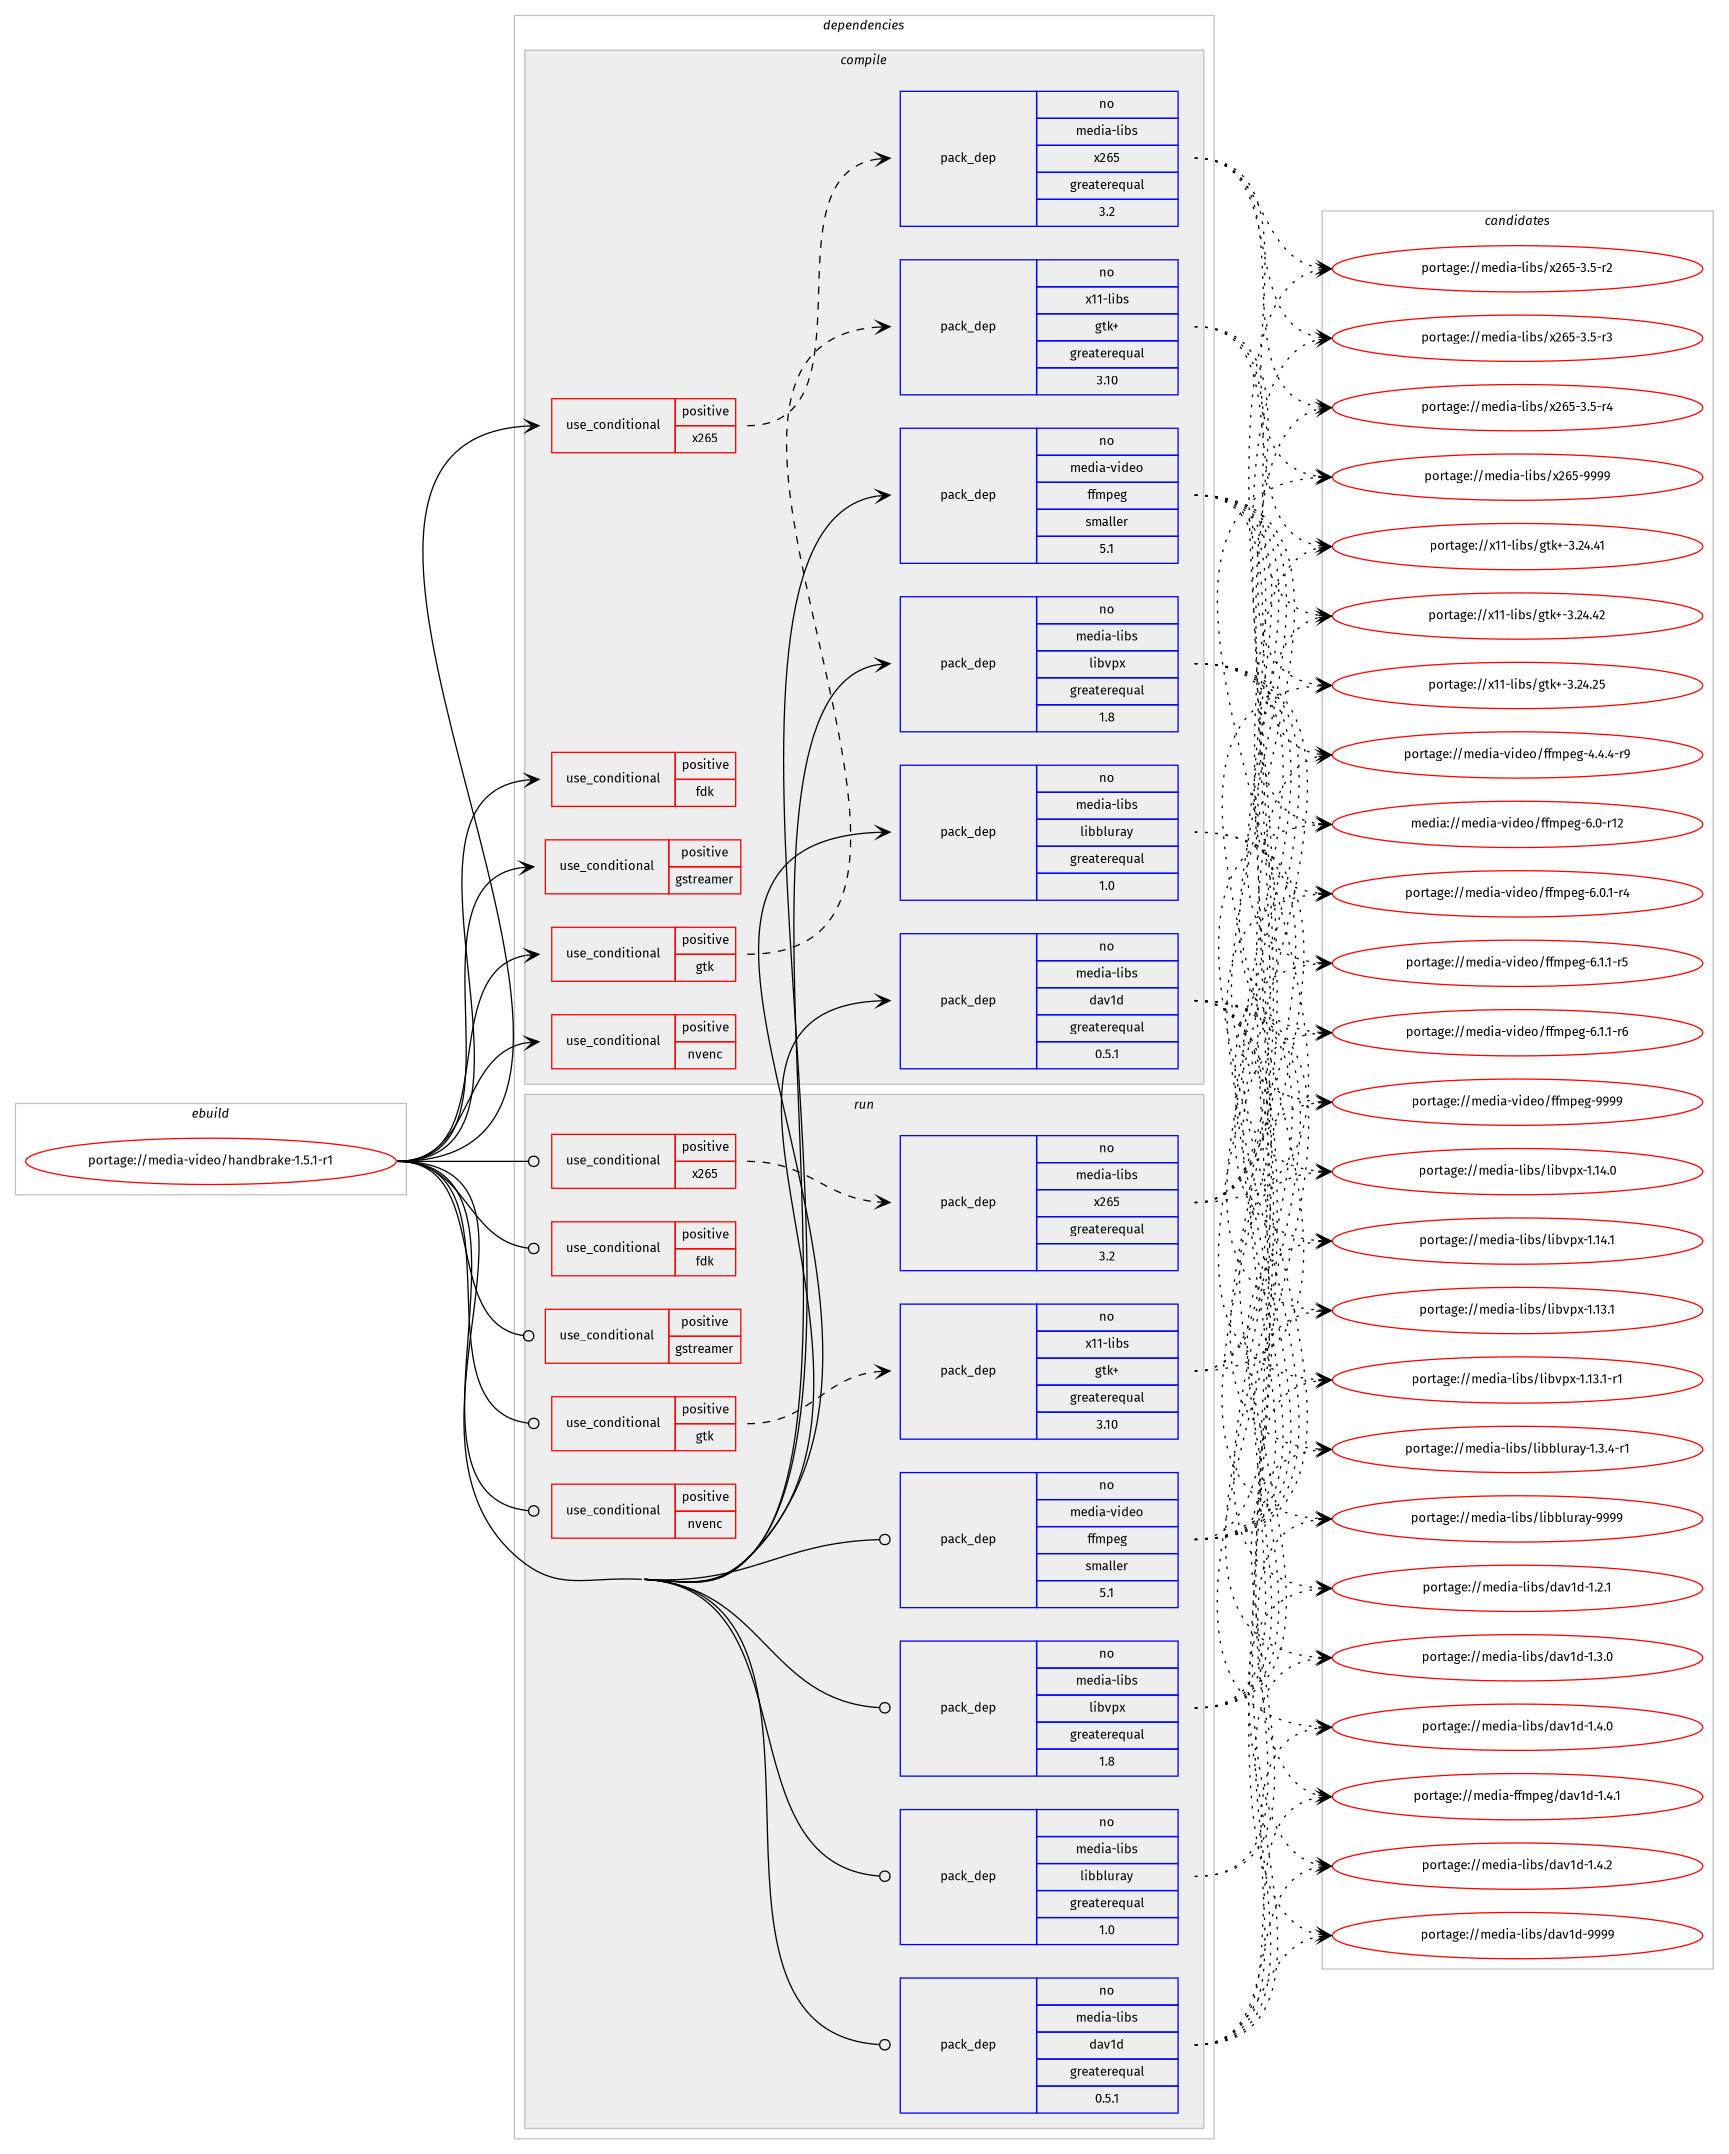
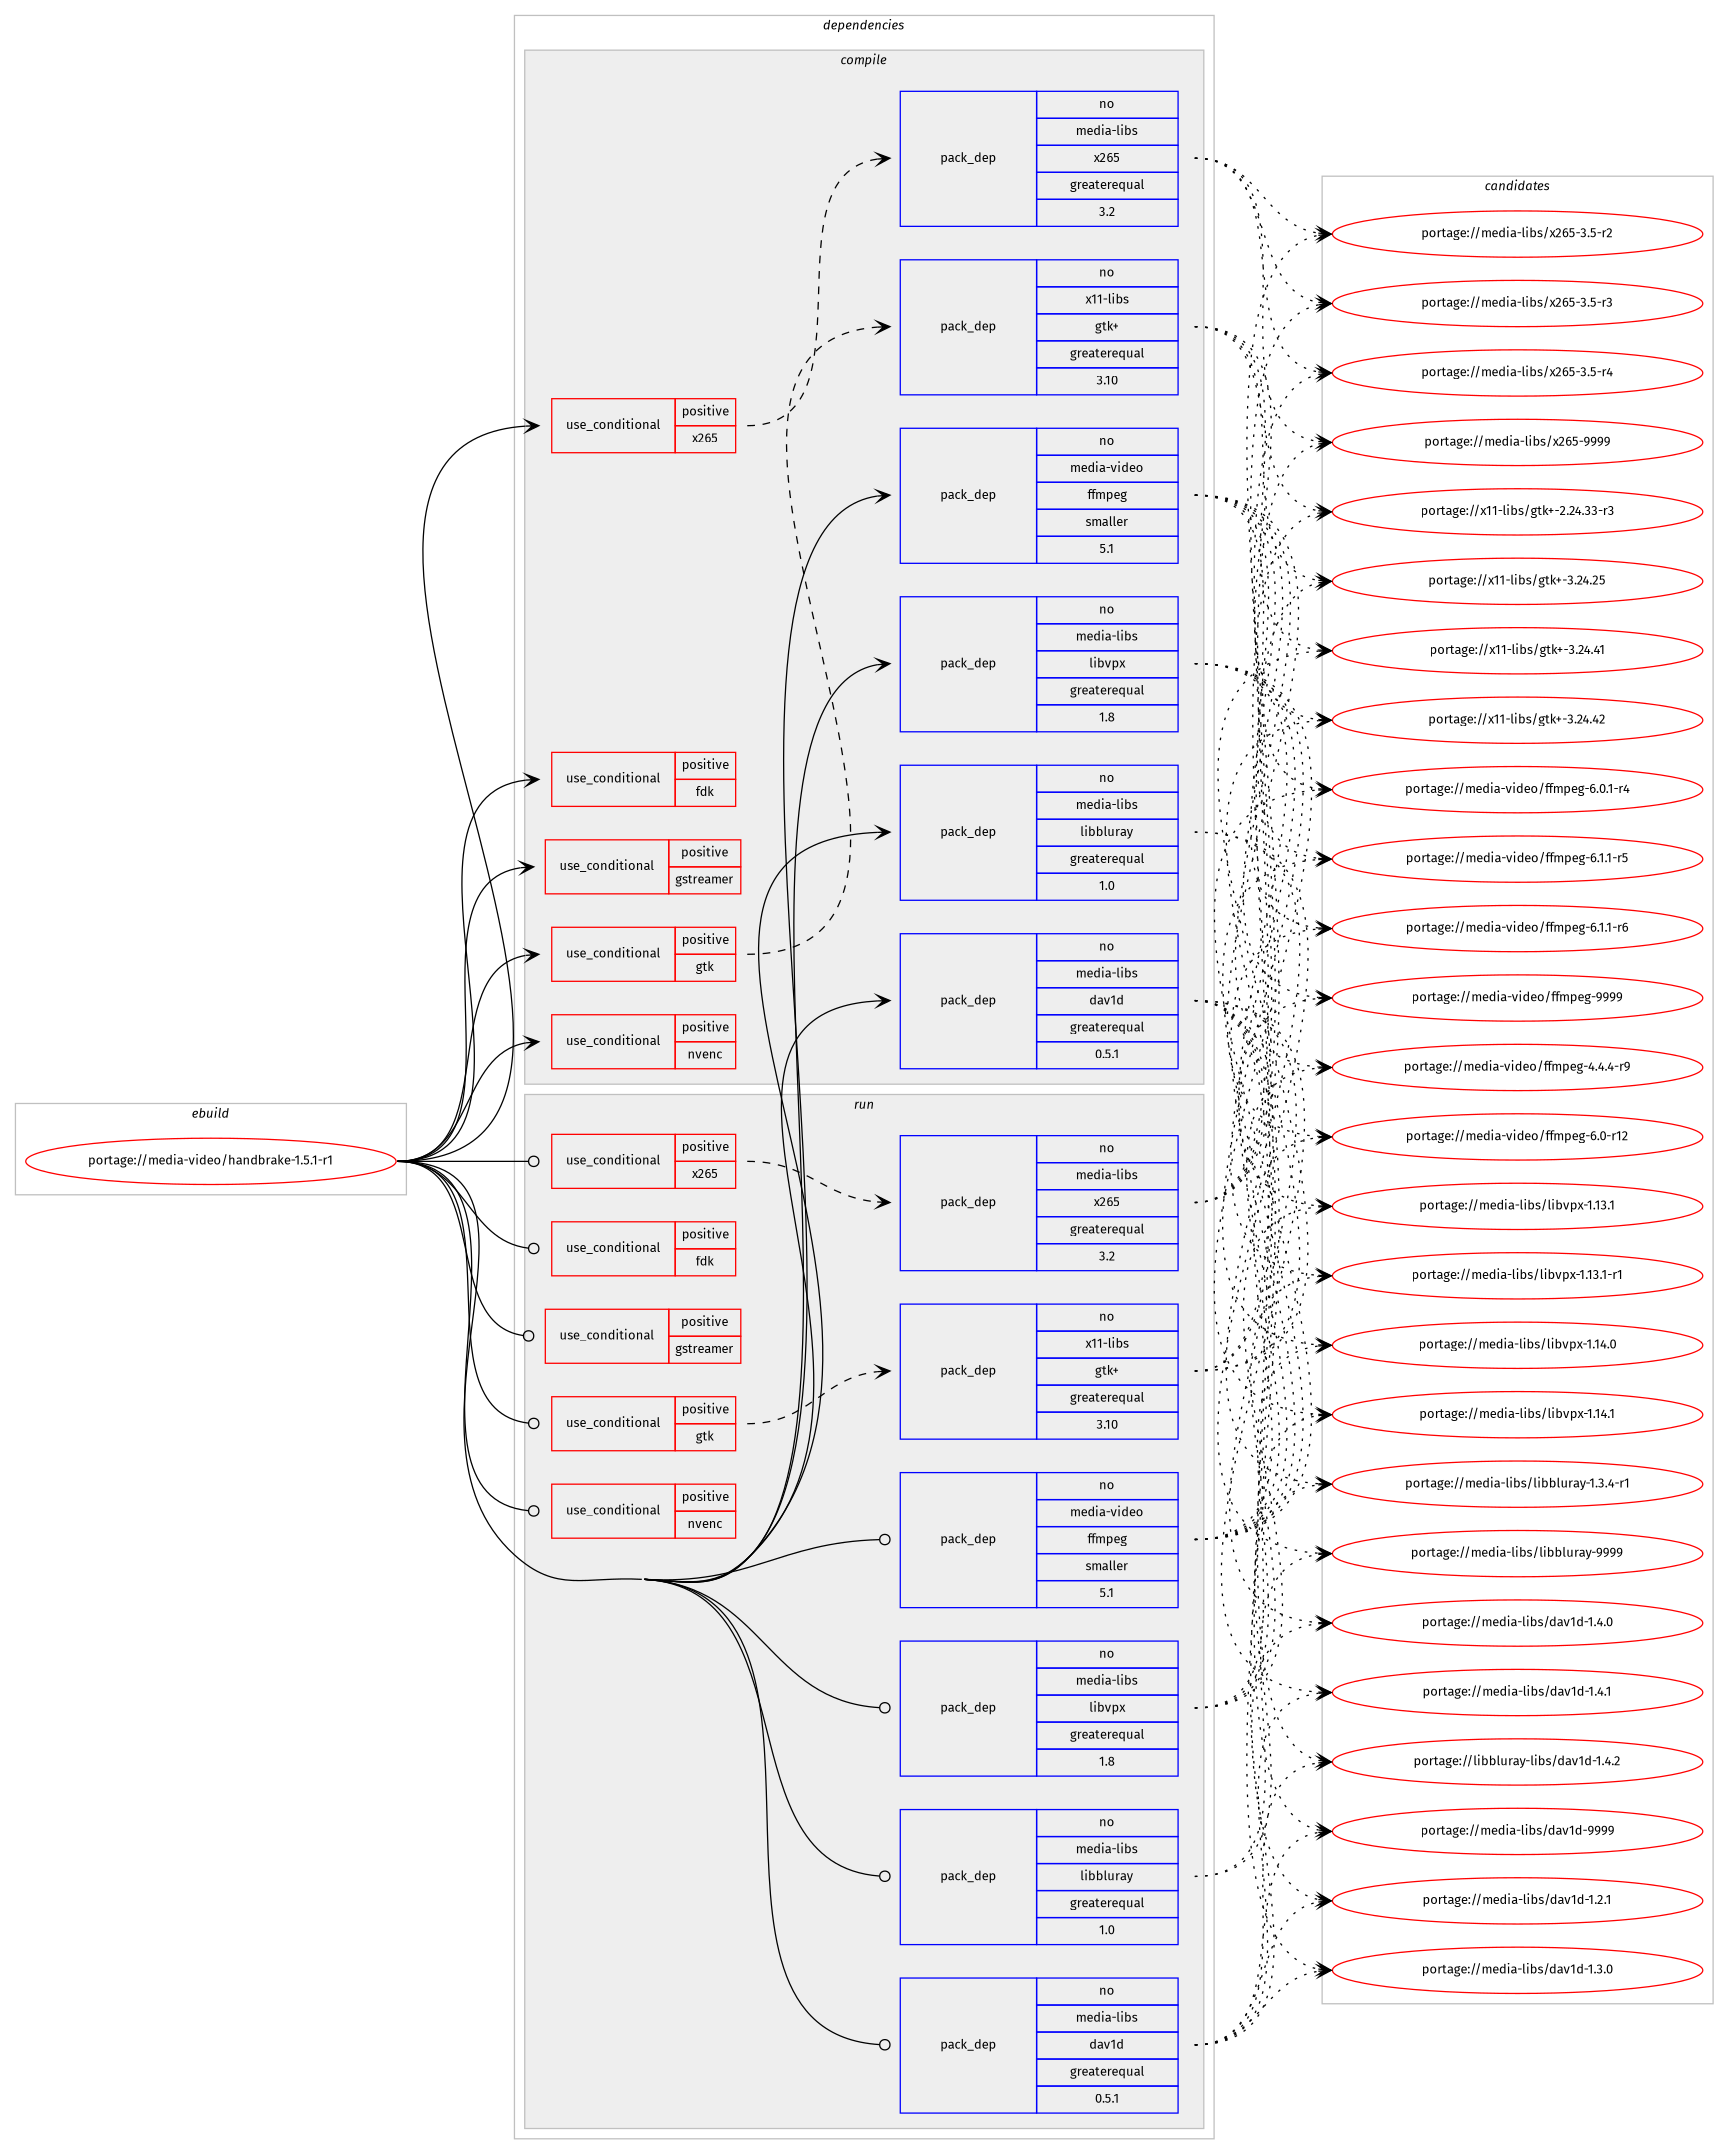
none -> (1518, 512)
(1518, 824) -> (1518, 1137)
(1518, 1797) -> (1518, 1693)
(1518, 1866) -> (1518, 1762)
